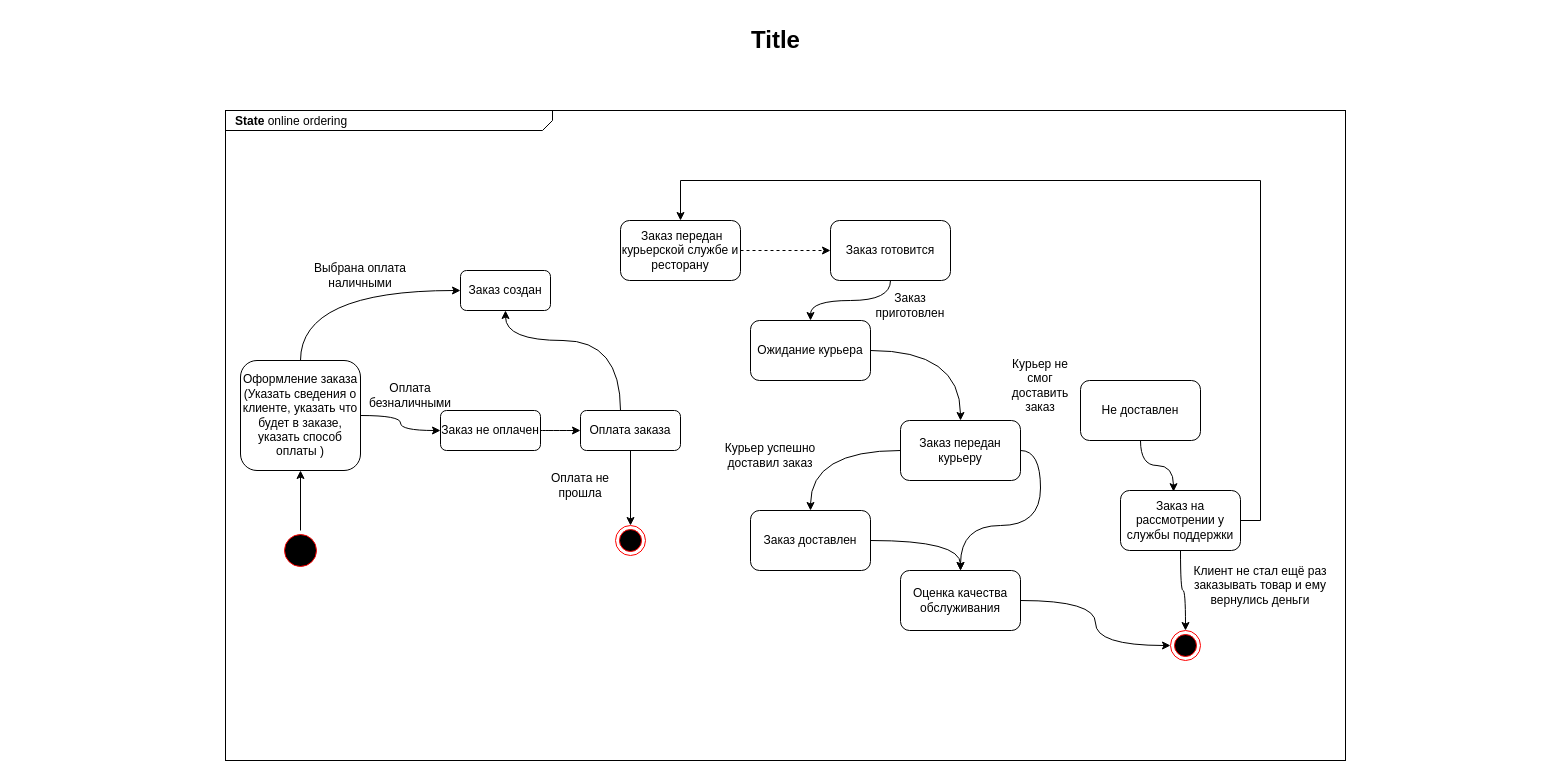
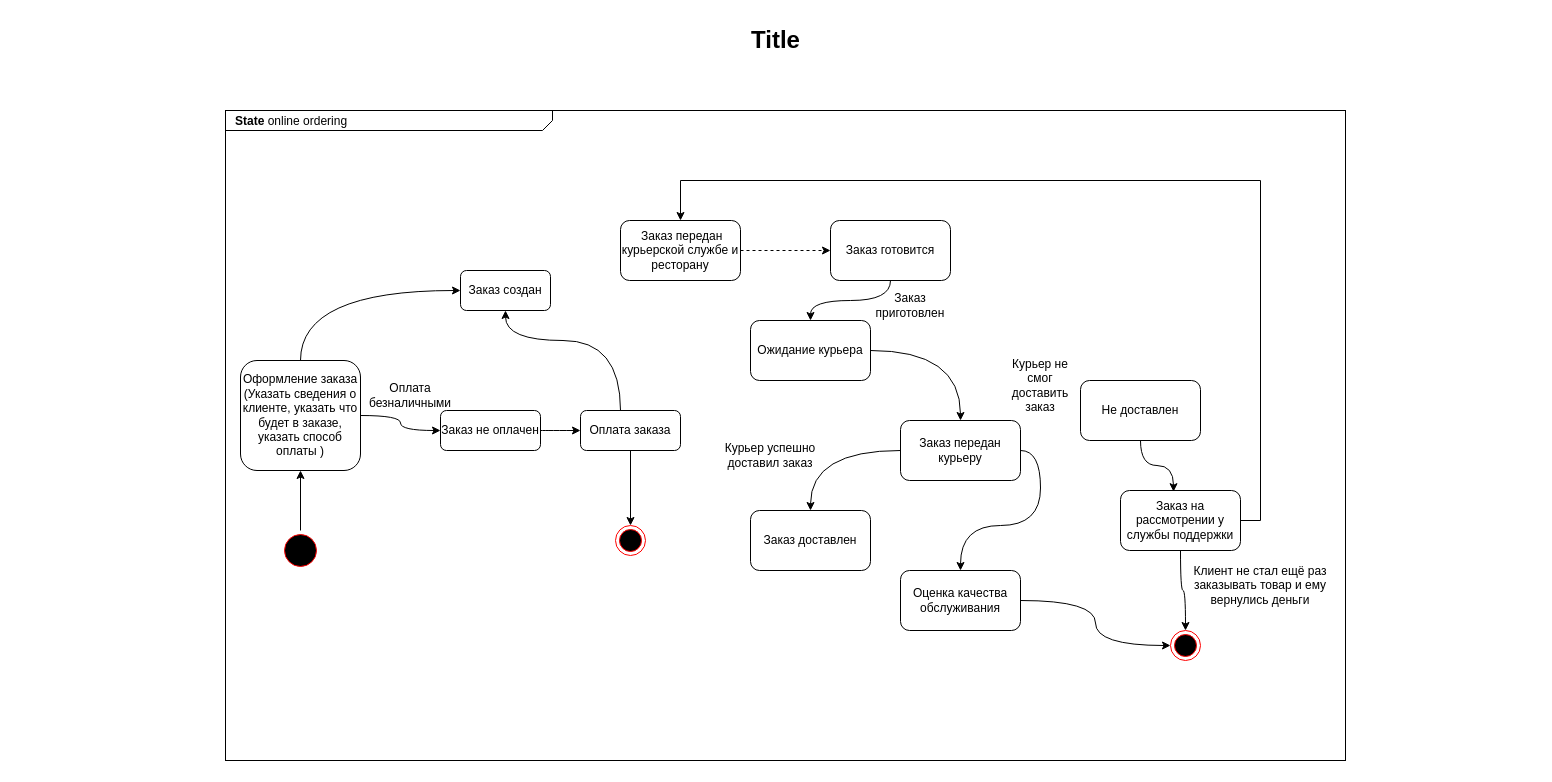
(361, 276) -> none
(581, 486) -> none
(915, 543) -> none
